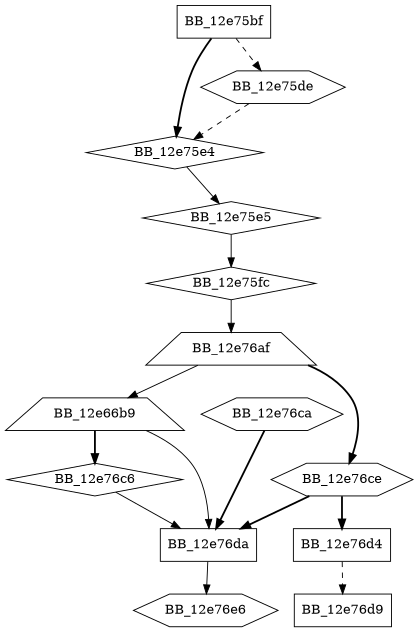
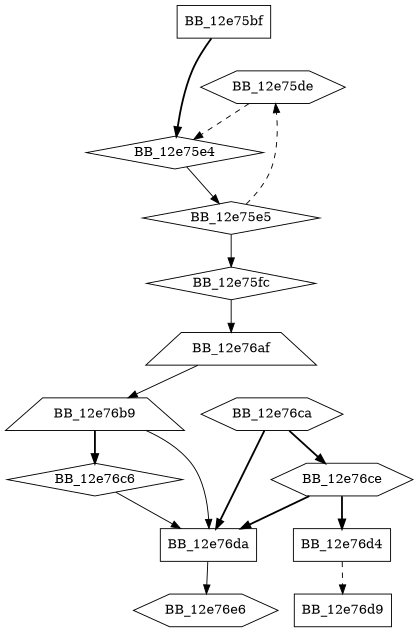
(246, 51) -> (273, 162)
(352, 399) -> (304, 444)
(95, 414) -> (95, 414)
